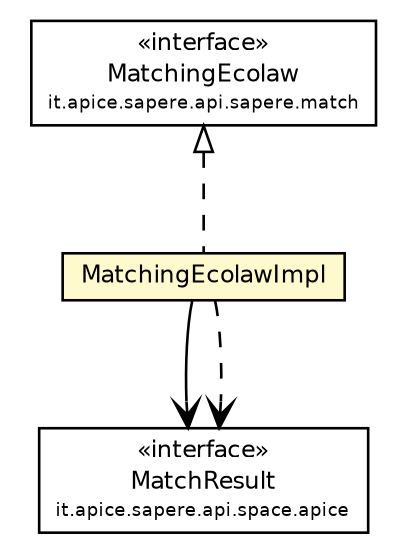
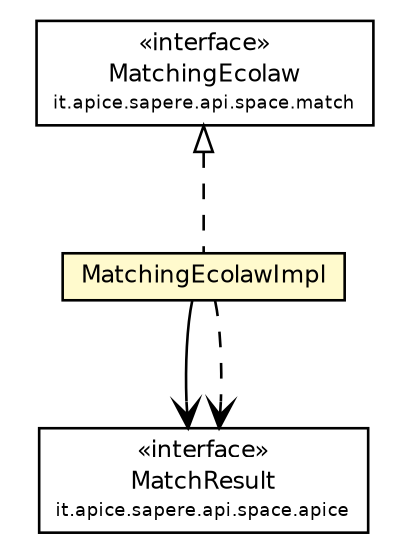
(204, 103) -> (205, 103)
